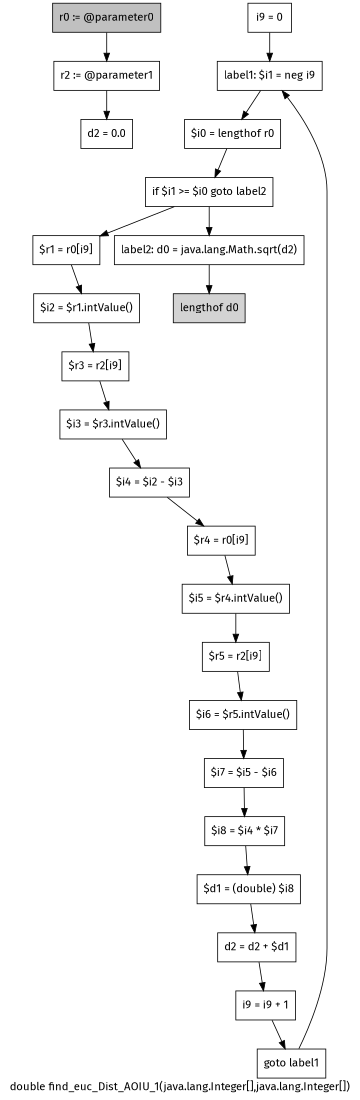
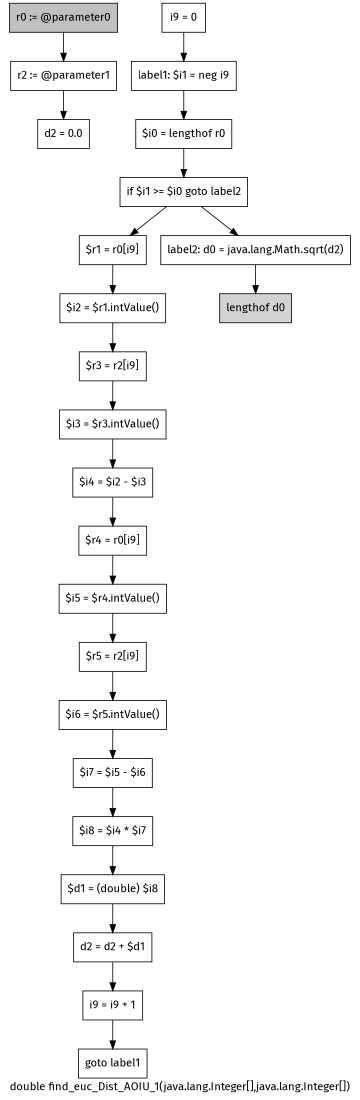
(327, 570) -> none
